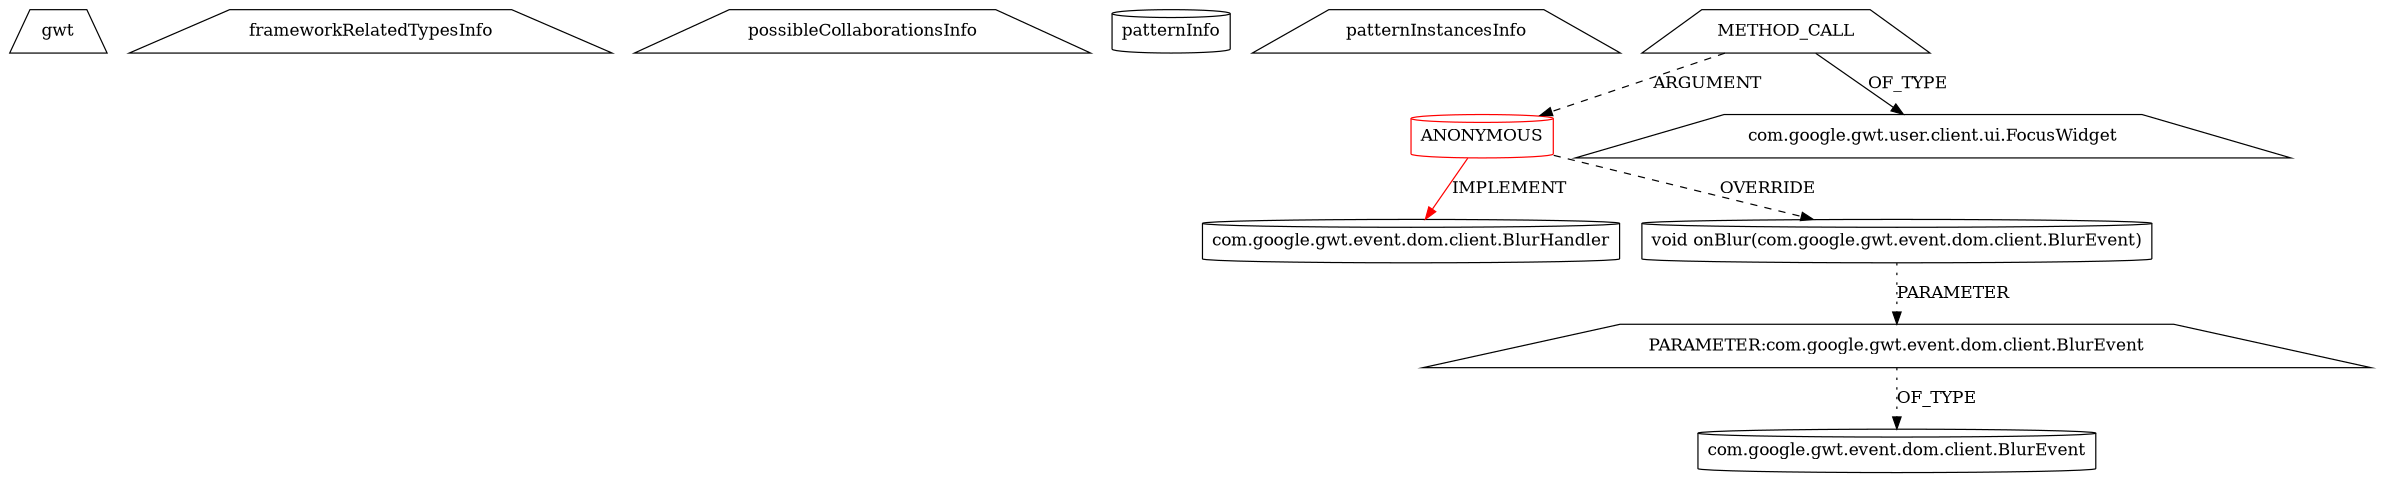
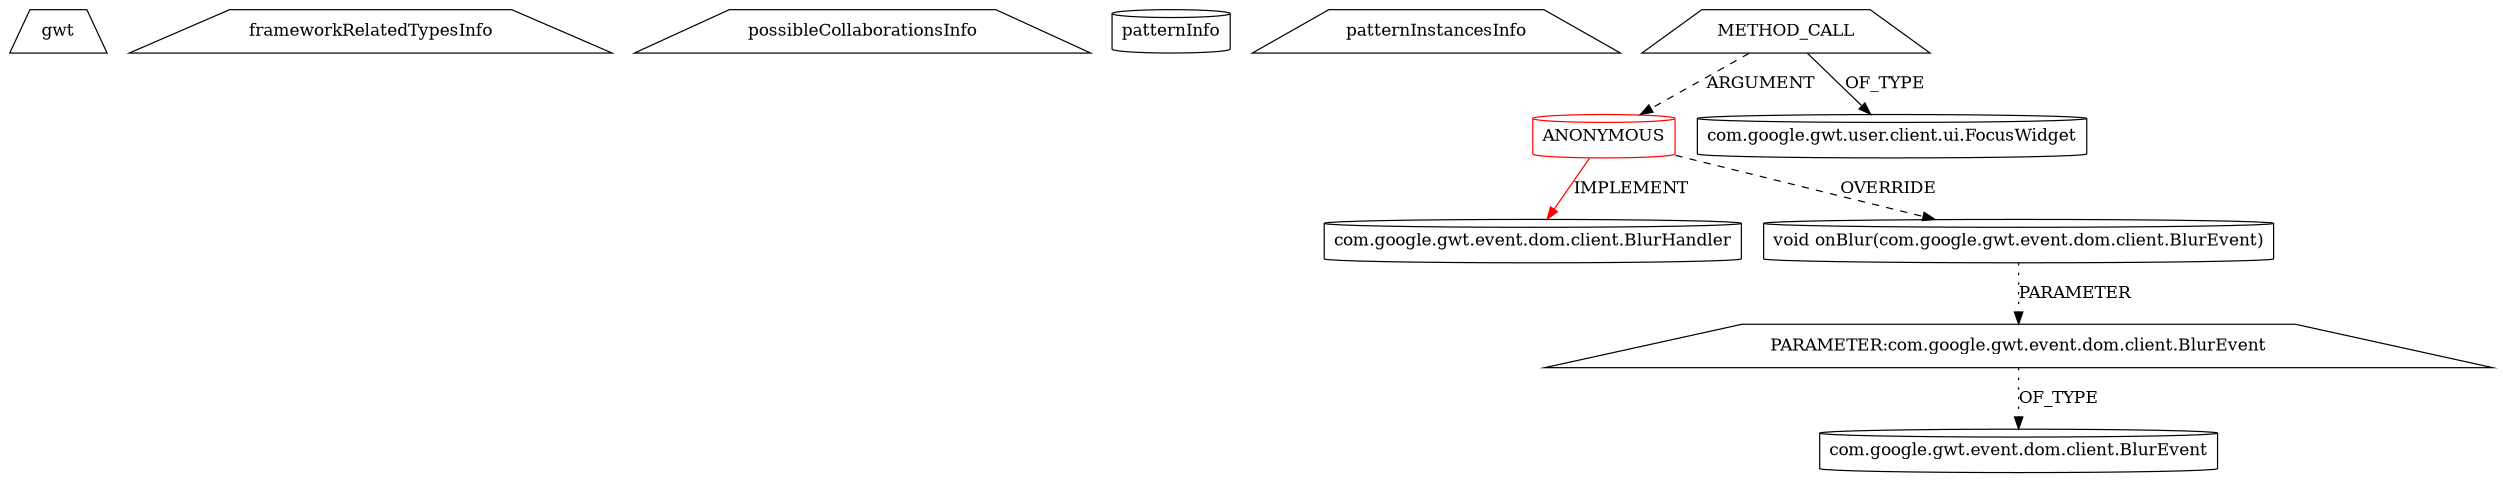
(1933, 136) -> (1892, 136)
